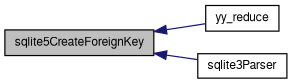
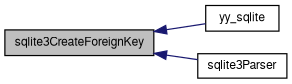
(242, 18) -> (242, 18)
(79, 43) -> (79, 43)
